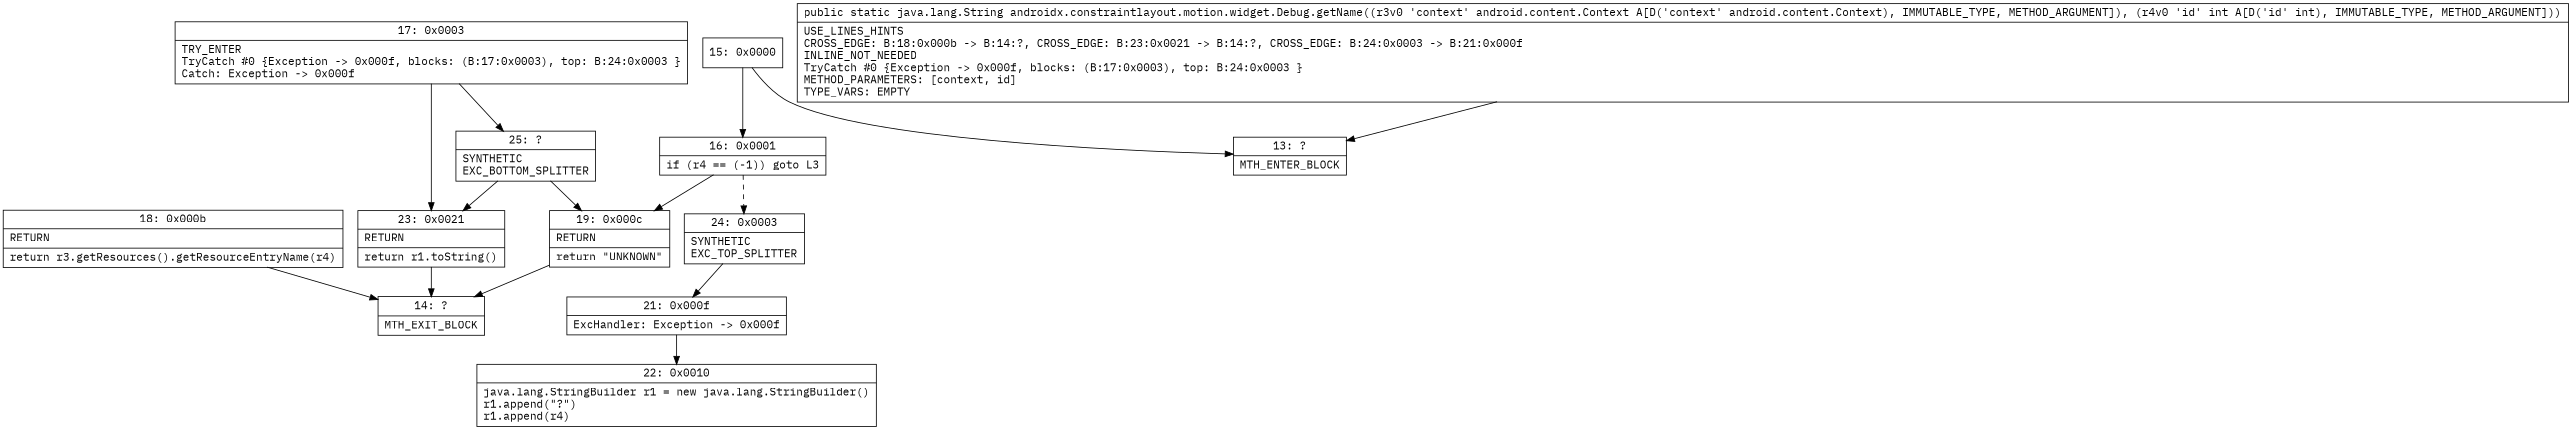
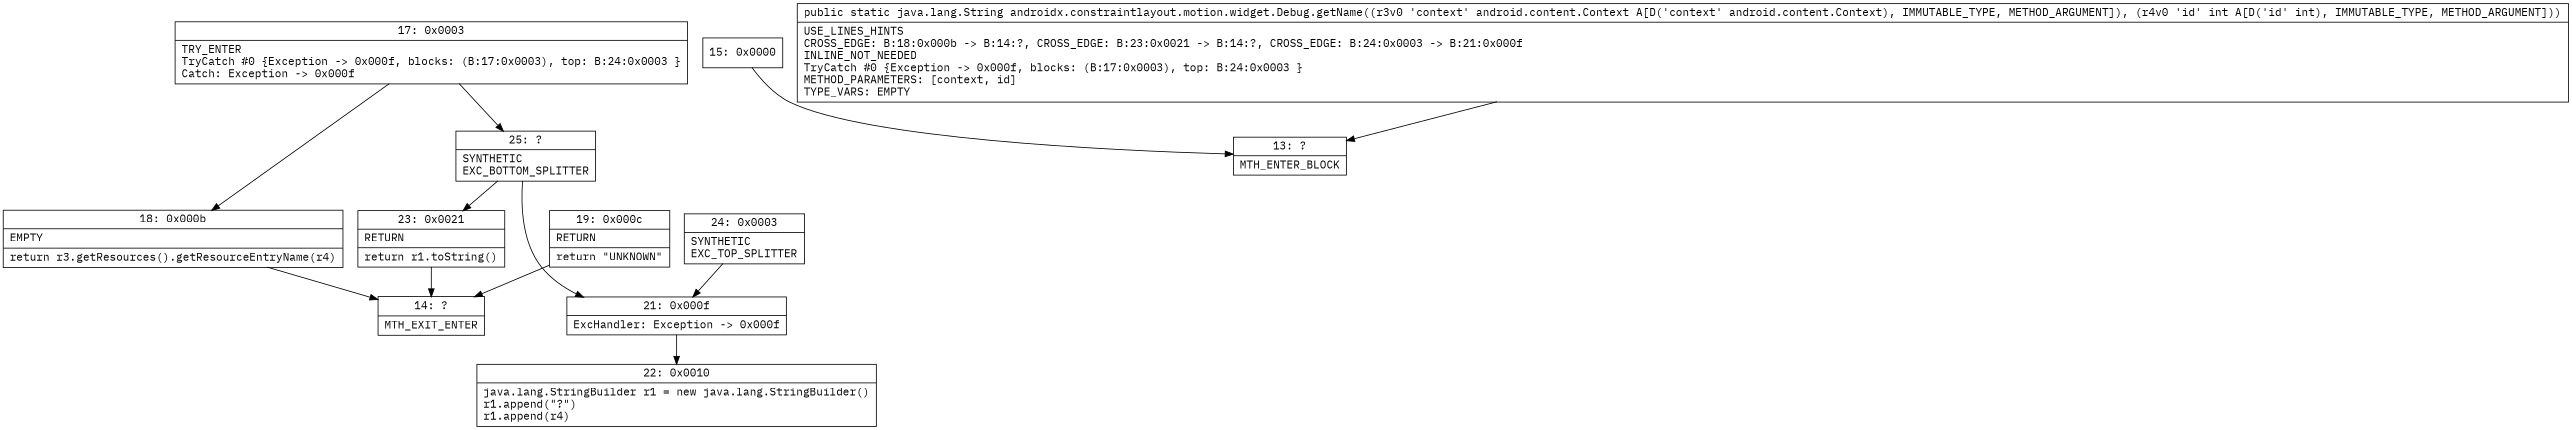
(431, 143) -> (304, 145)
(743, 156) -> none
(563, 193) -> (530, 247)
(30, 238) -> (27, 238)
(431, 325) -> (431, 325)
